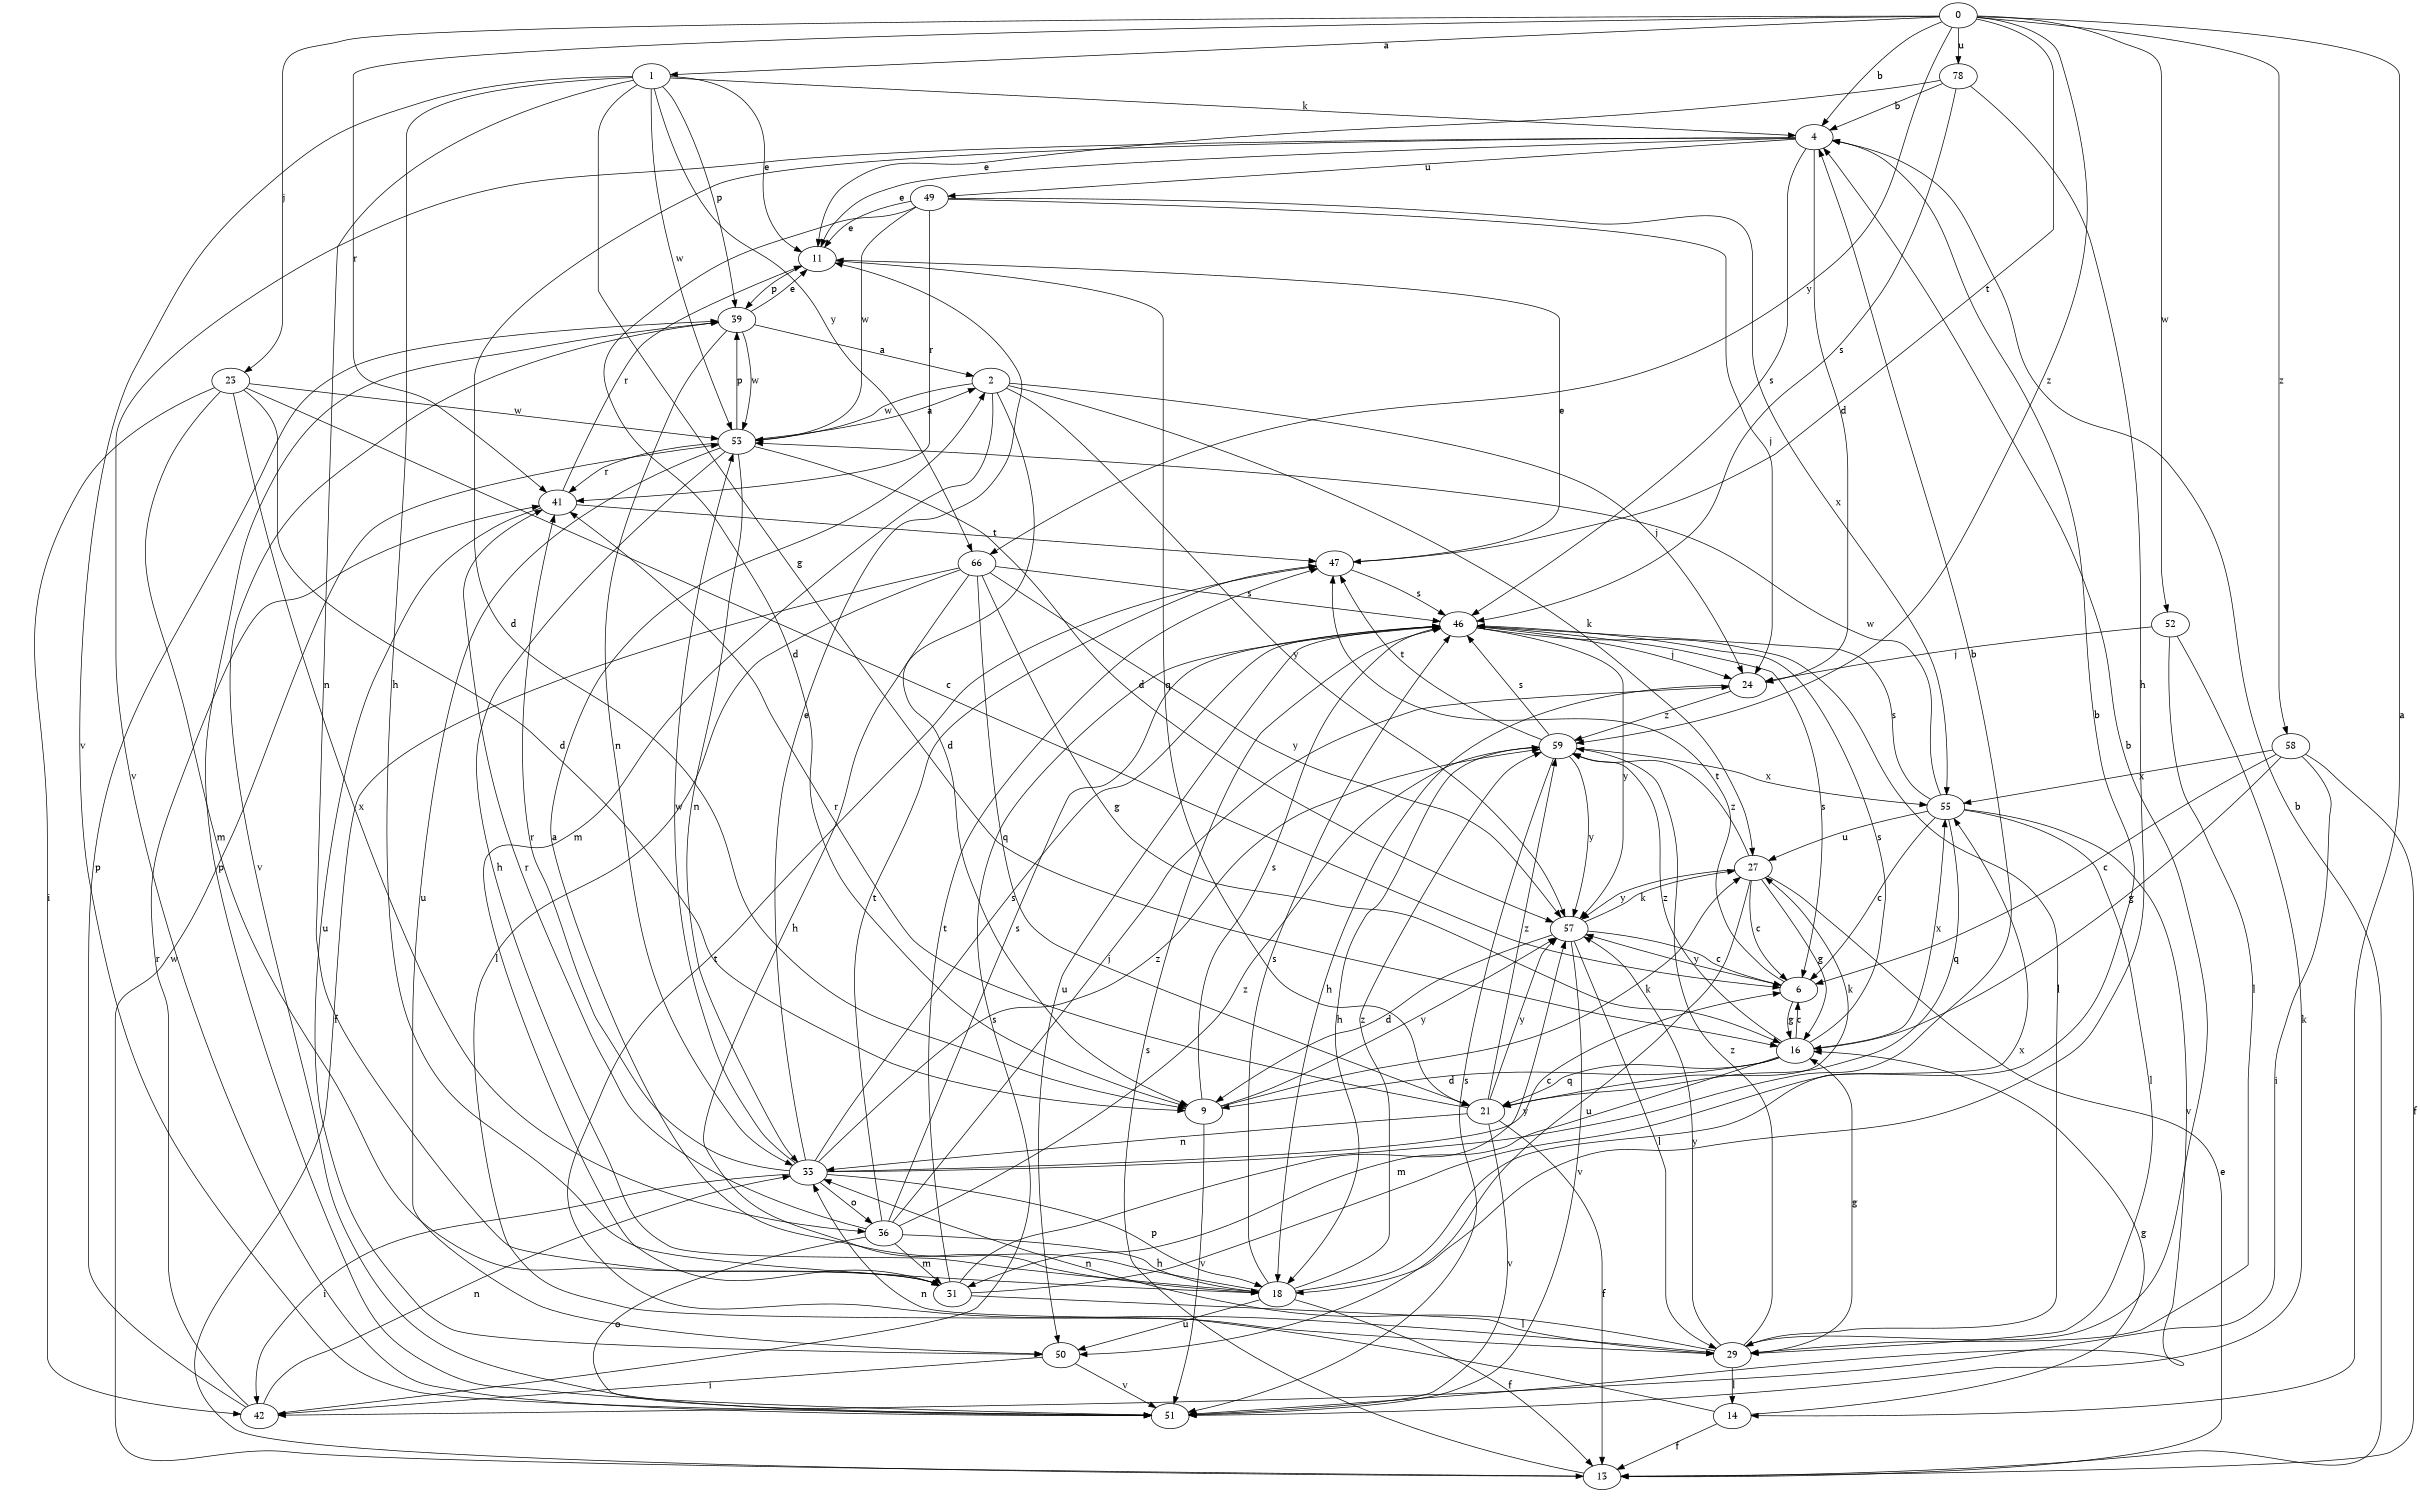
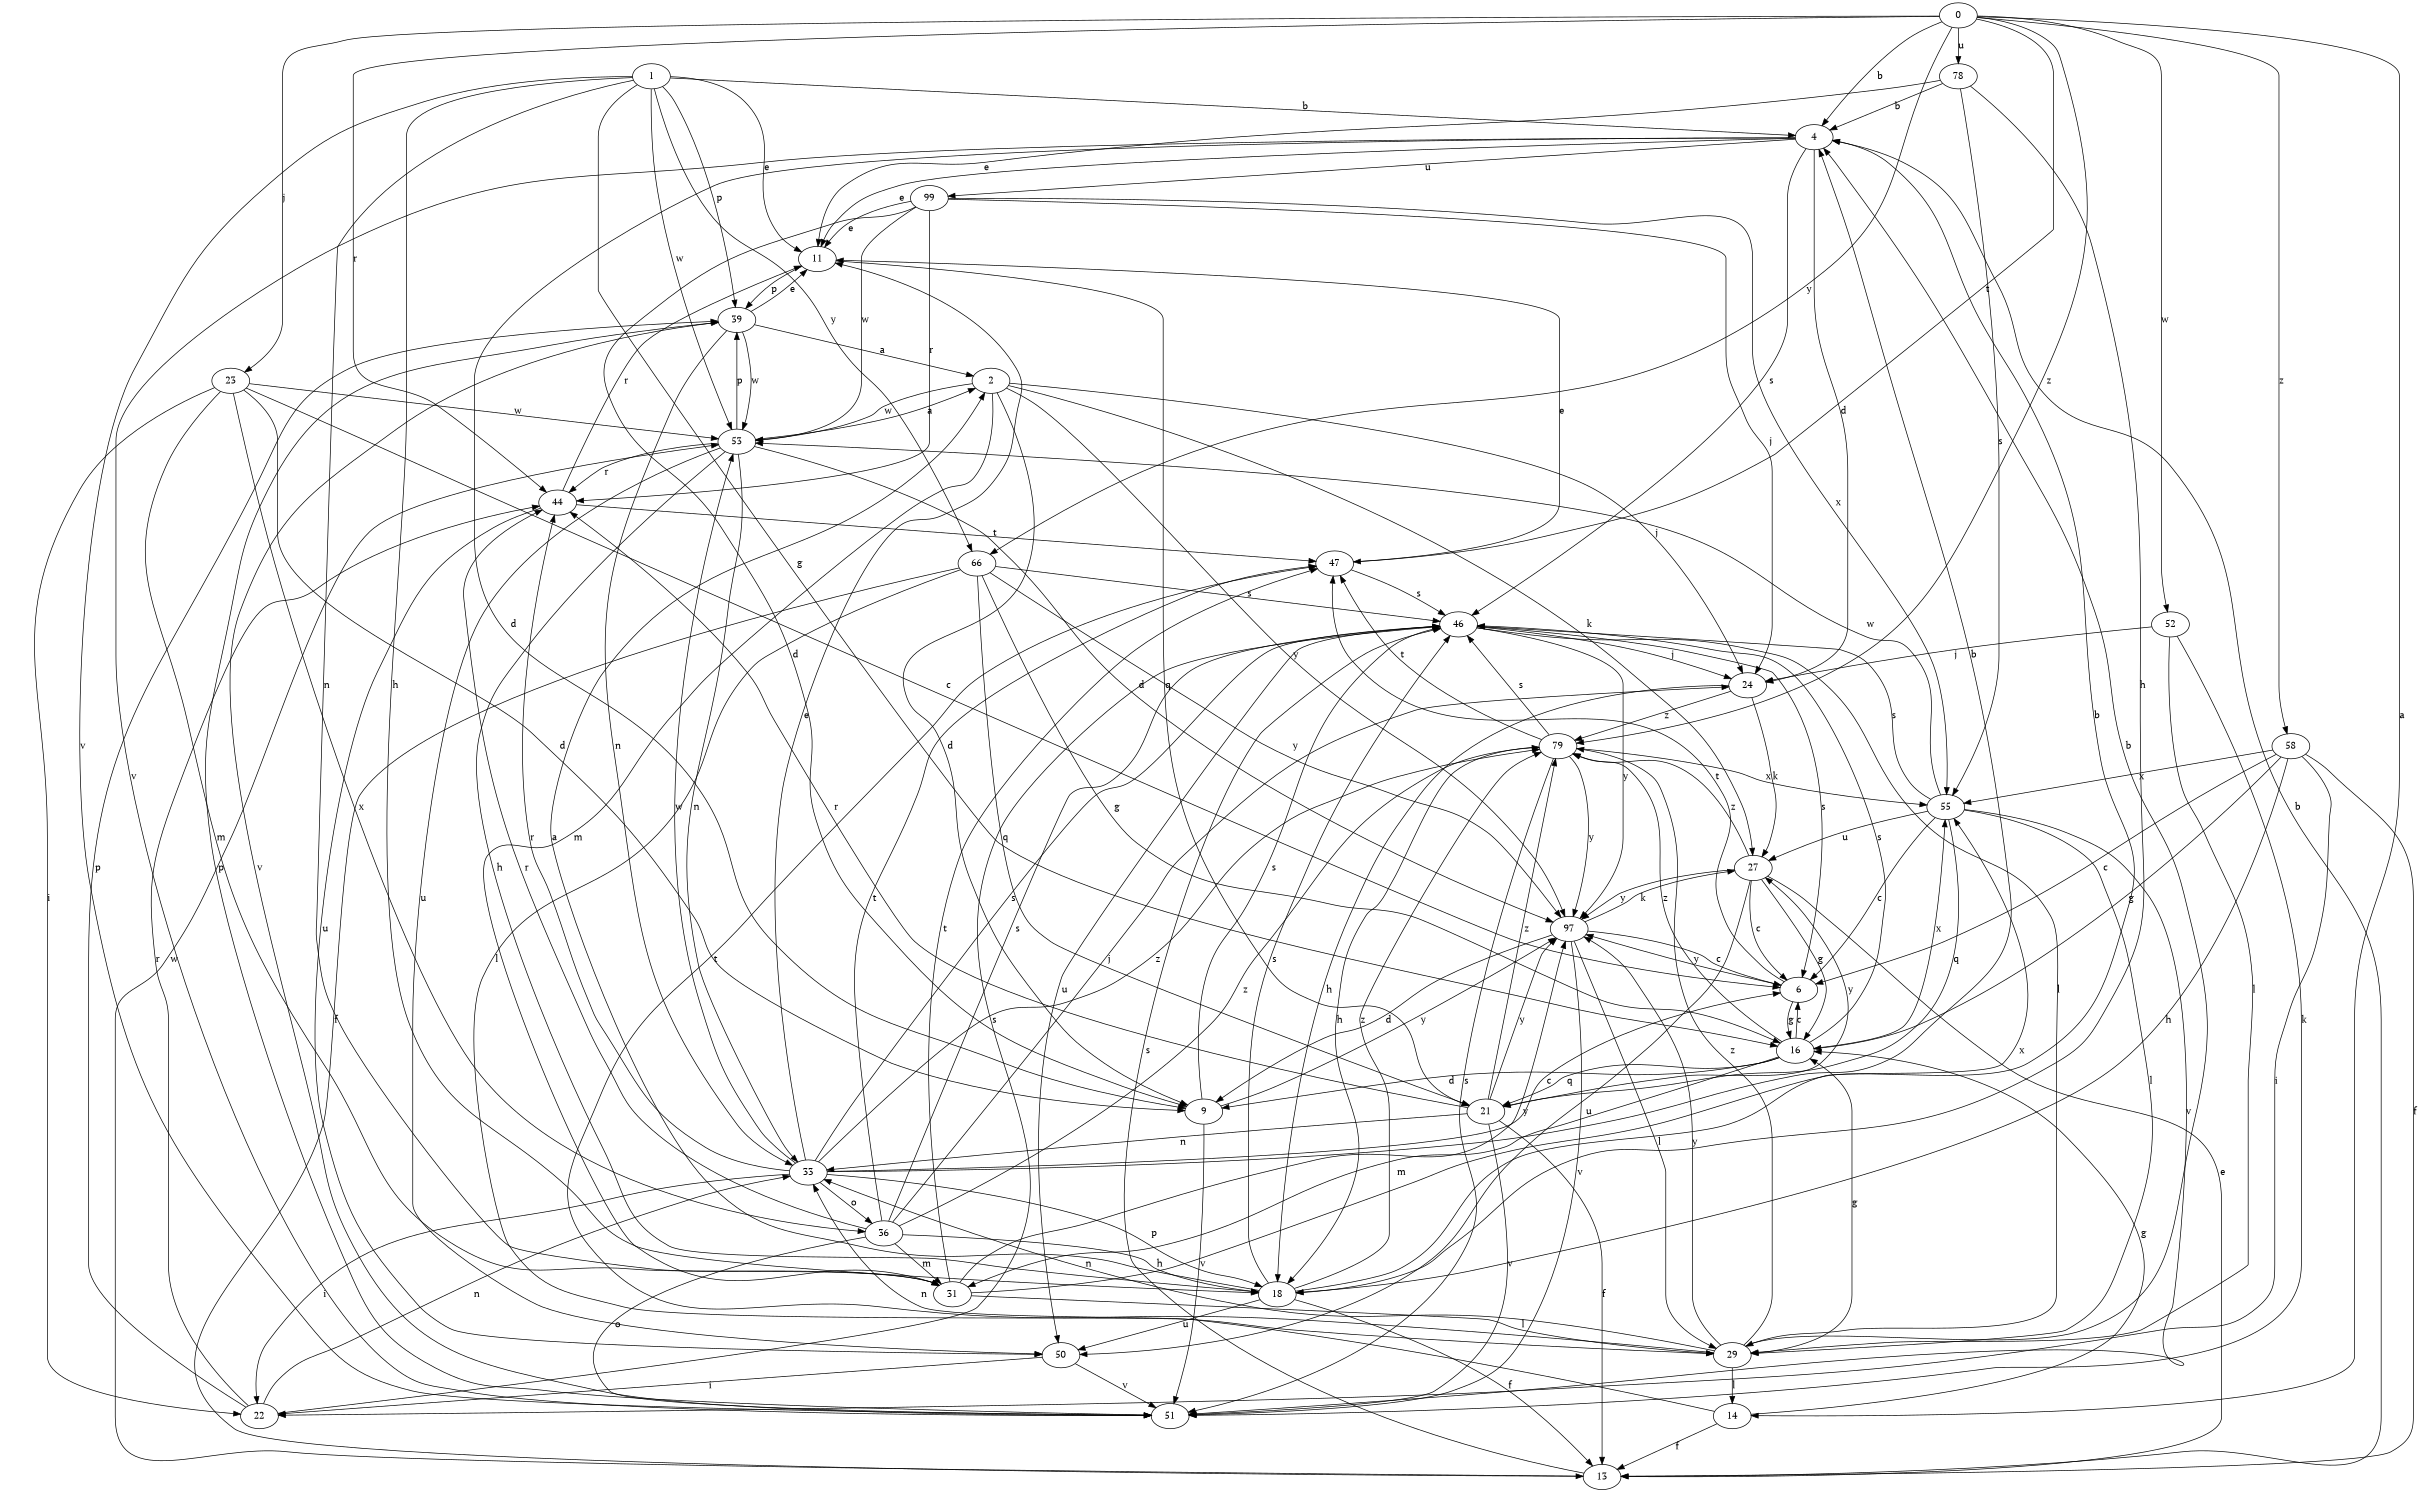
(1308, 46) -> none
(1305, 107) -> (1305, 107)
(929, 198) -> (929, 198)
(1784, 394) -> (1998, 442)
(558, 503) -> (558, 503)
(1558, 746) -> (1558, 746)
(1569, 929) -> (1569, 929)
(1851, 990) -> (1851, 990)
(1504, 1045) -> (1771, 774)
(706, 1123) -> (1892, 1166)
(259, 1416) -> (259, 1416)
